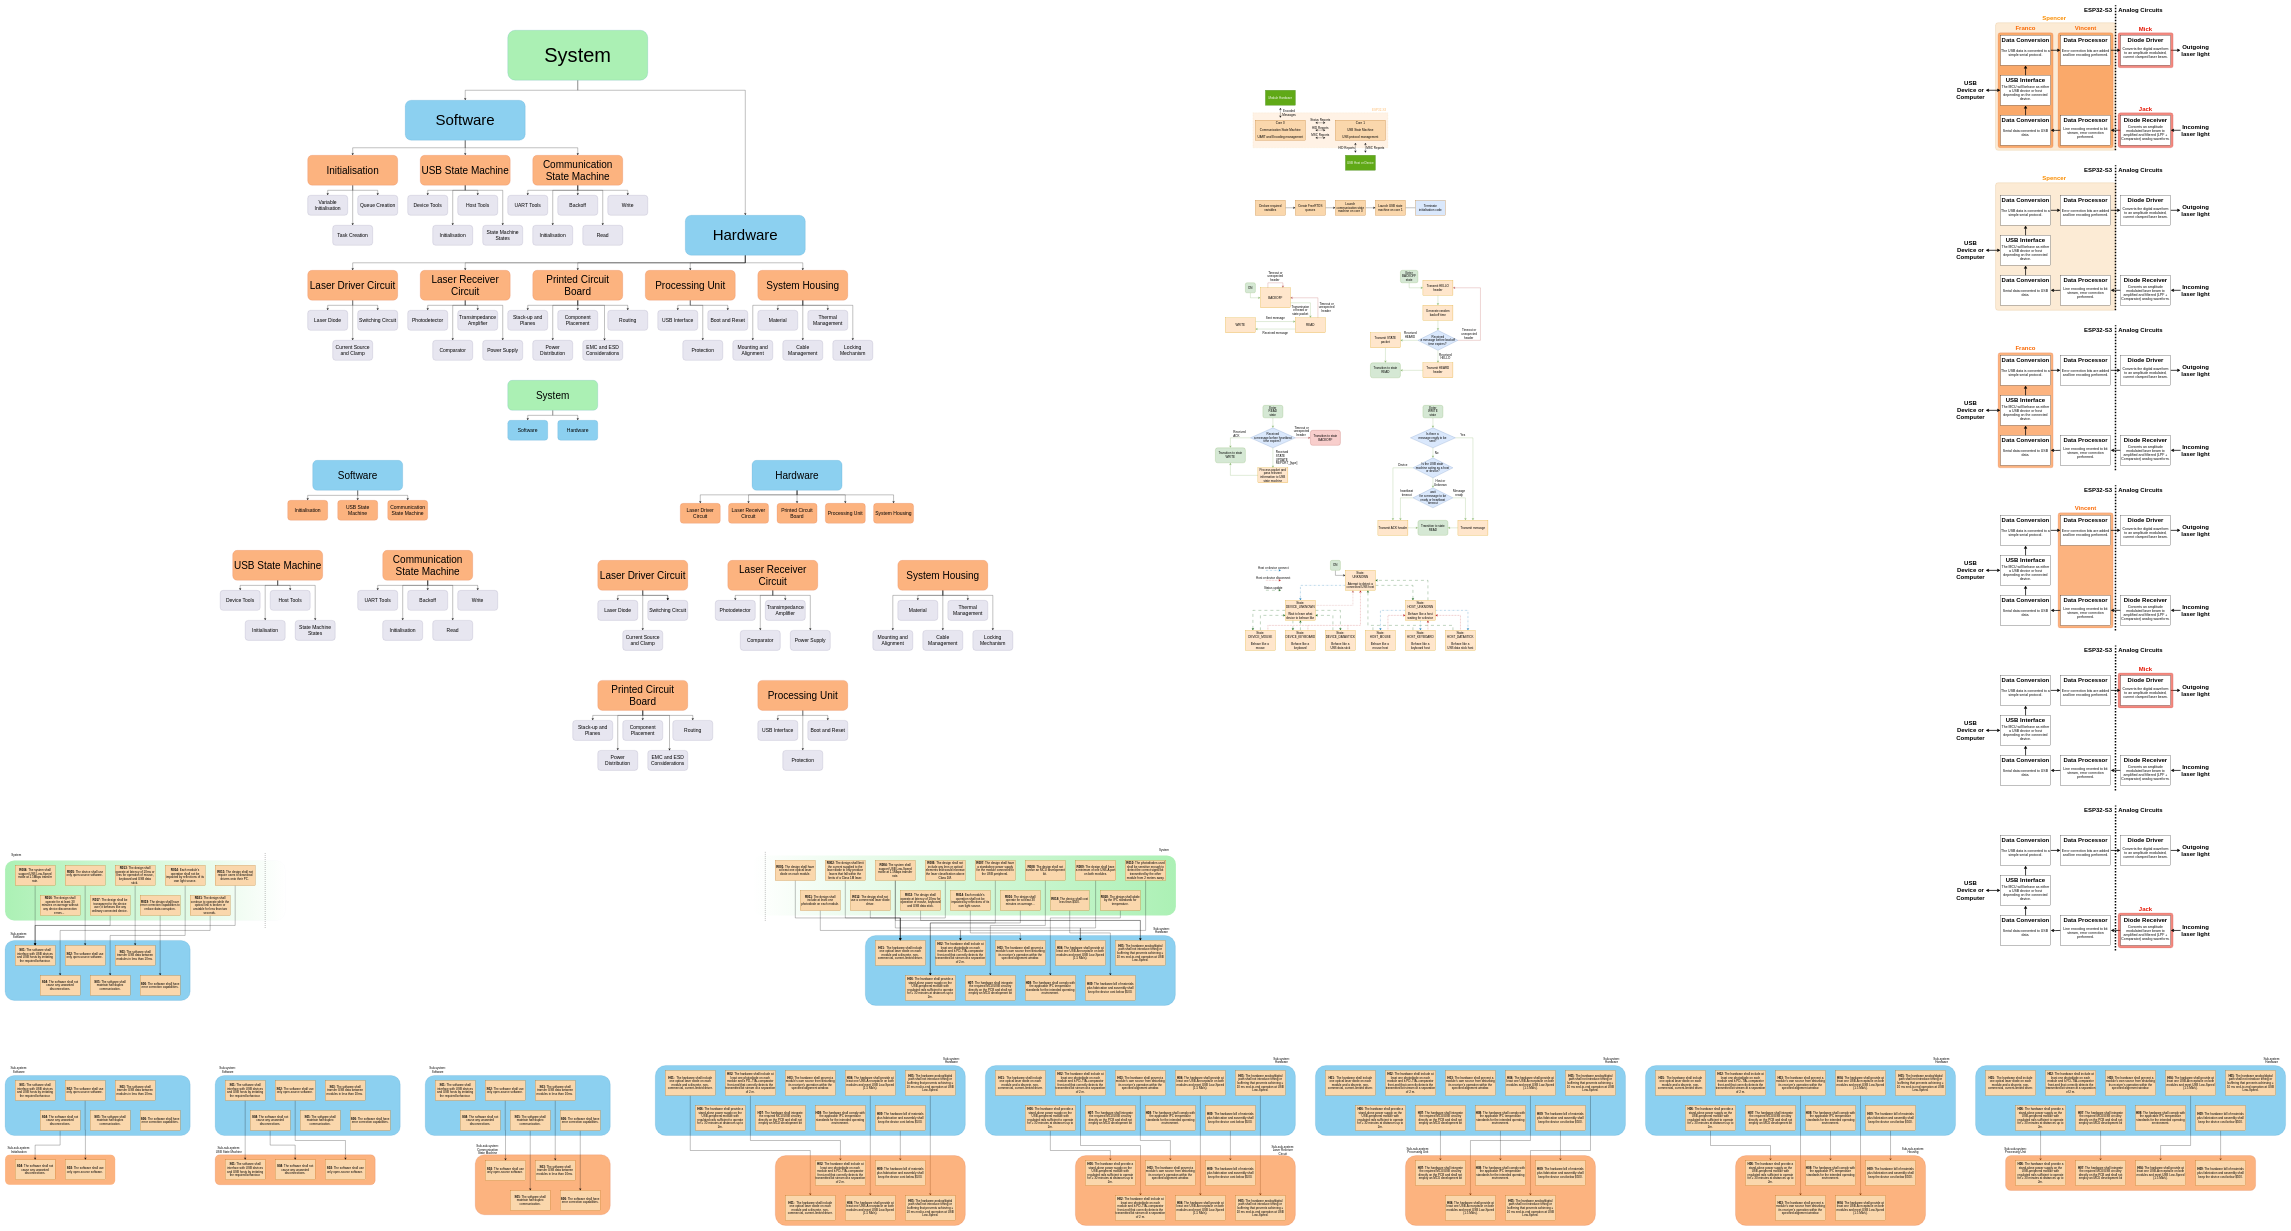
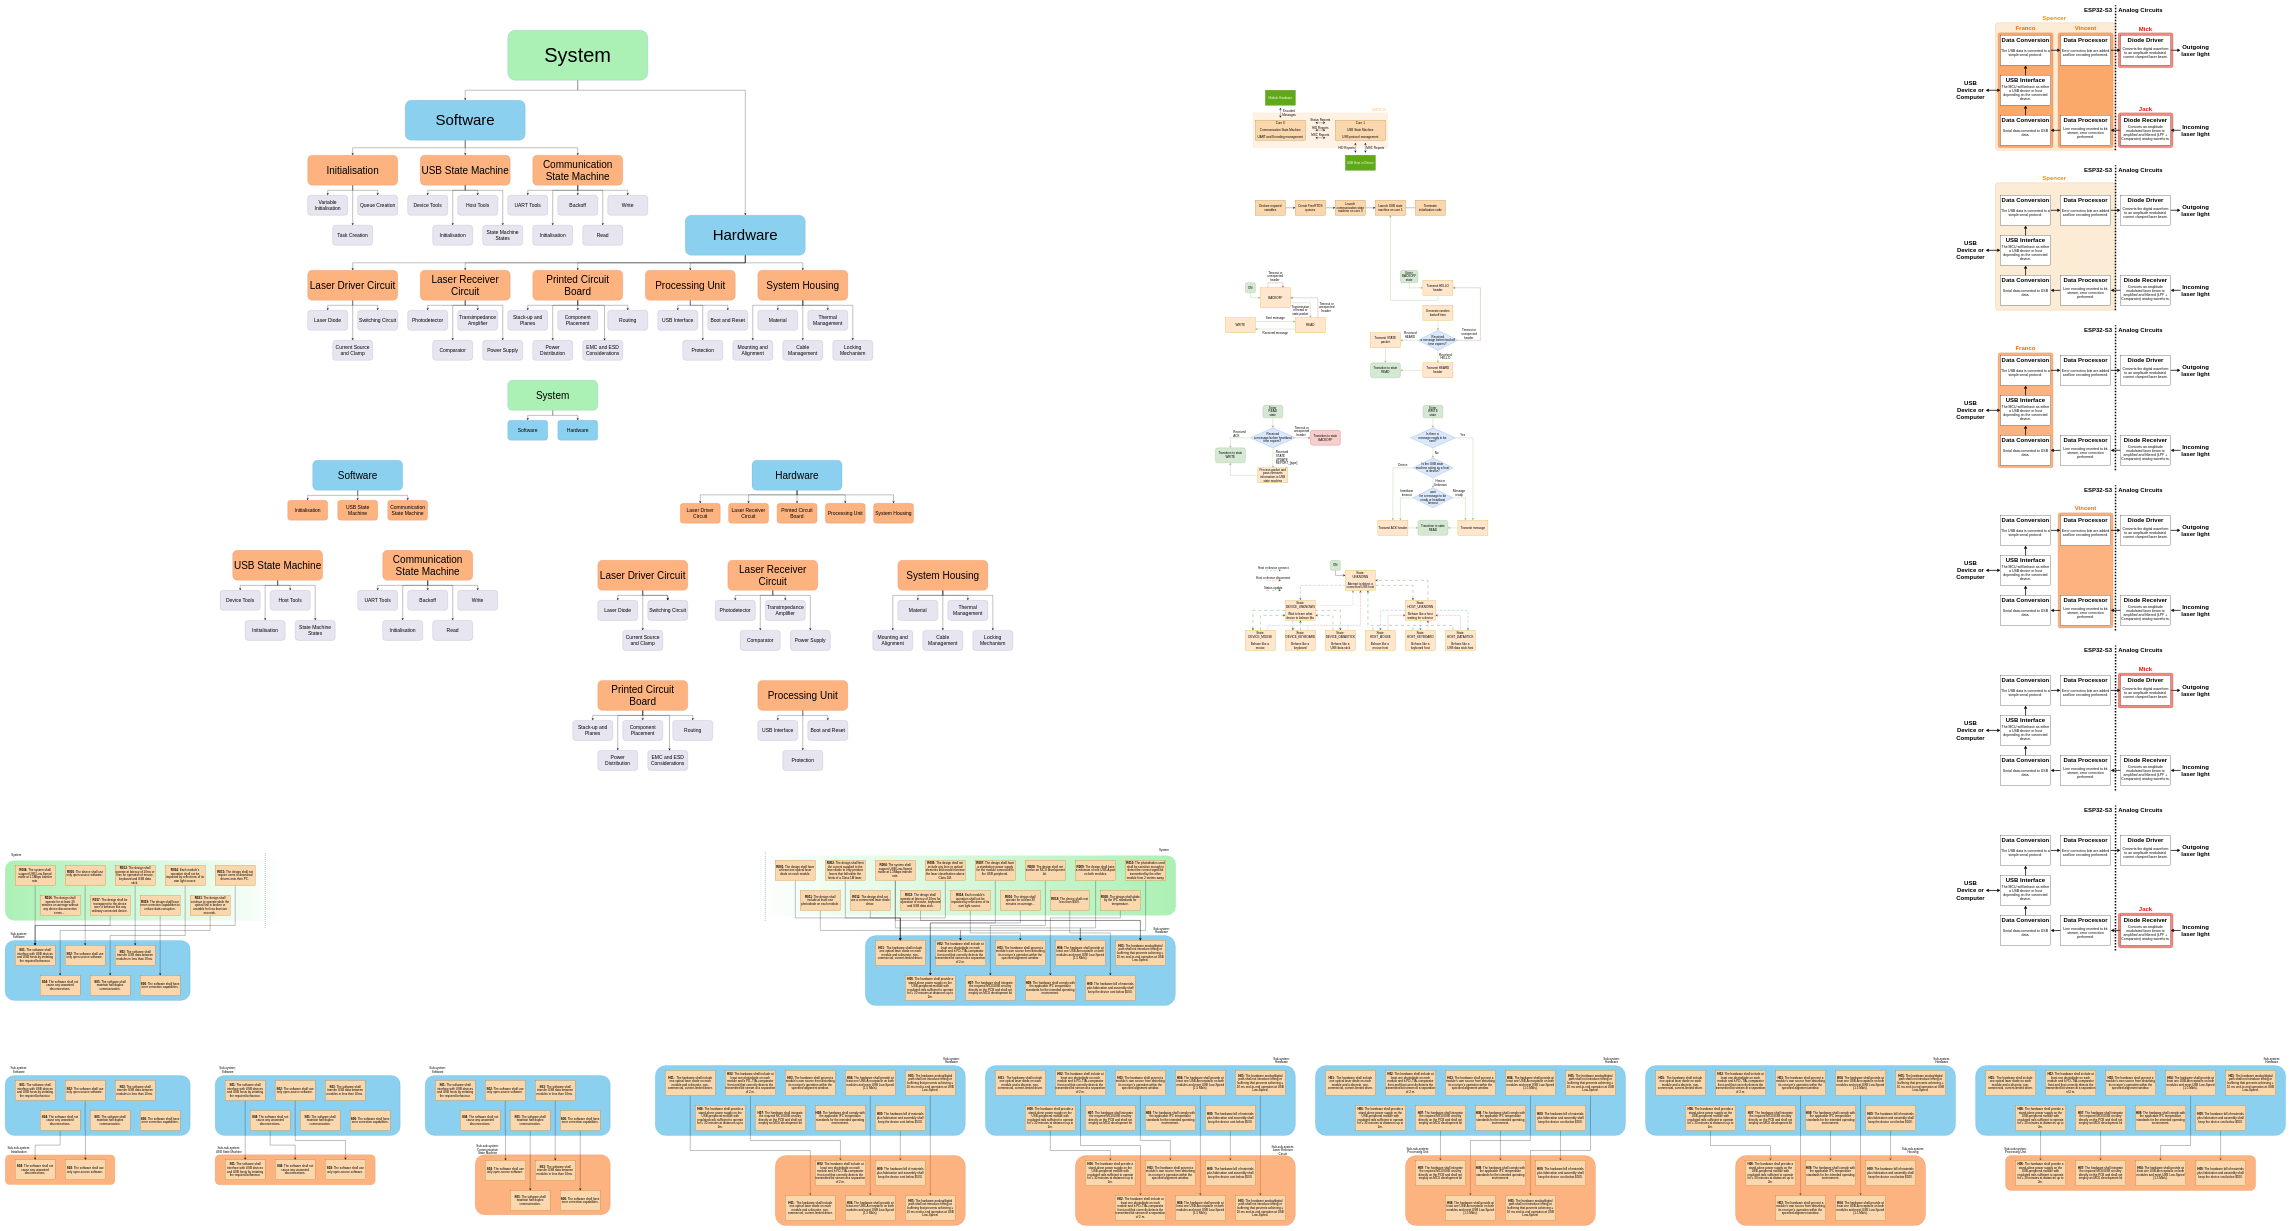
(1430, 208) -> (1430, 208)
(1438, 302) -> (1390, 218)
(1273, 475) -> (1273, 475)
